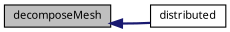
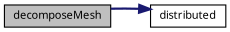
(136, 23) -> (125, 9)
